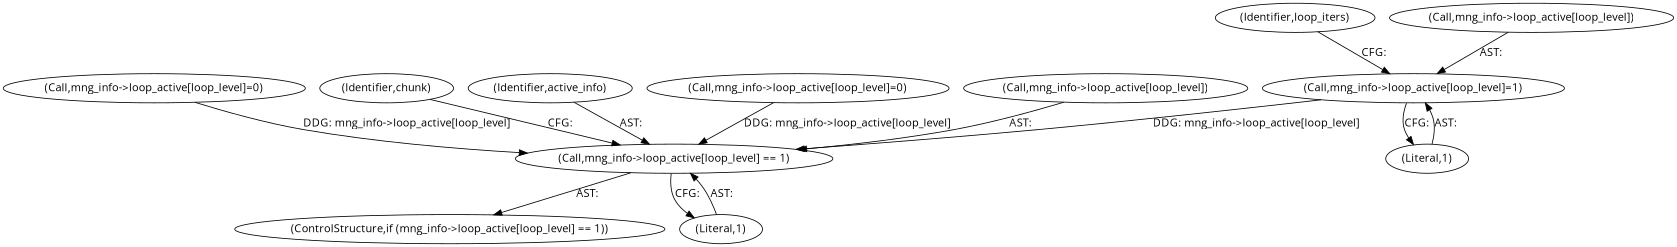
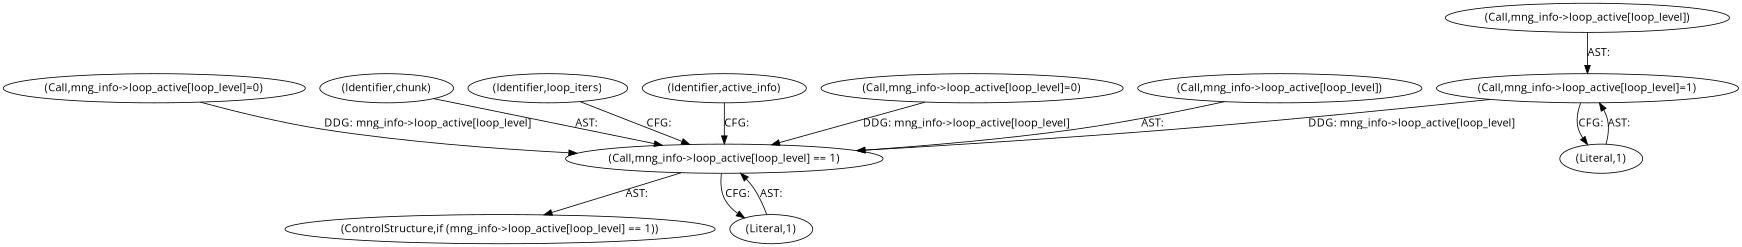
(1350, 51) -> (631, 121)
(562, 123) -> (588, 123)
(633, 123) -> (738, 123)
